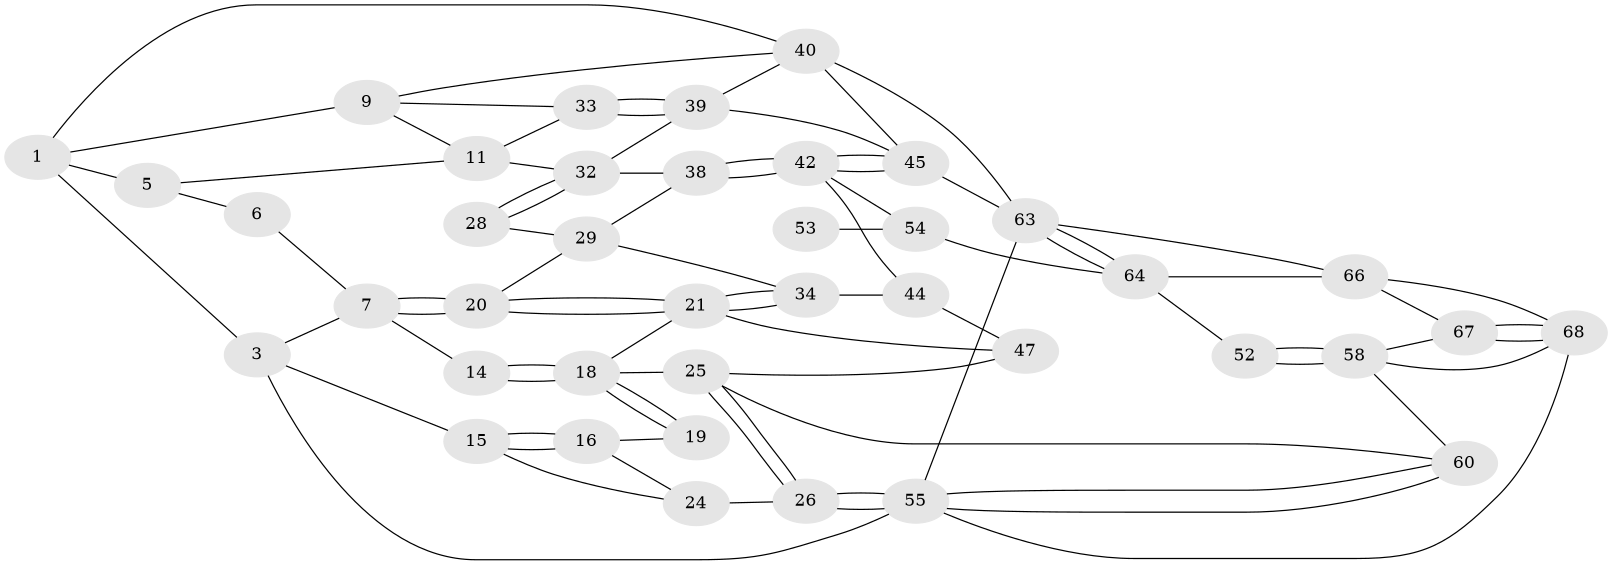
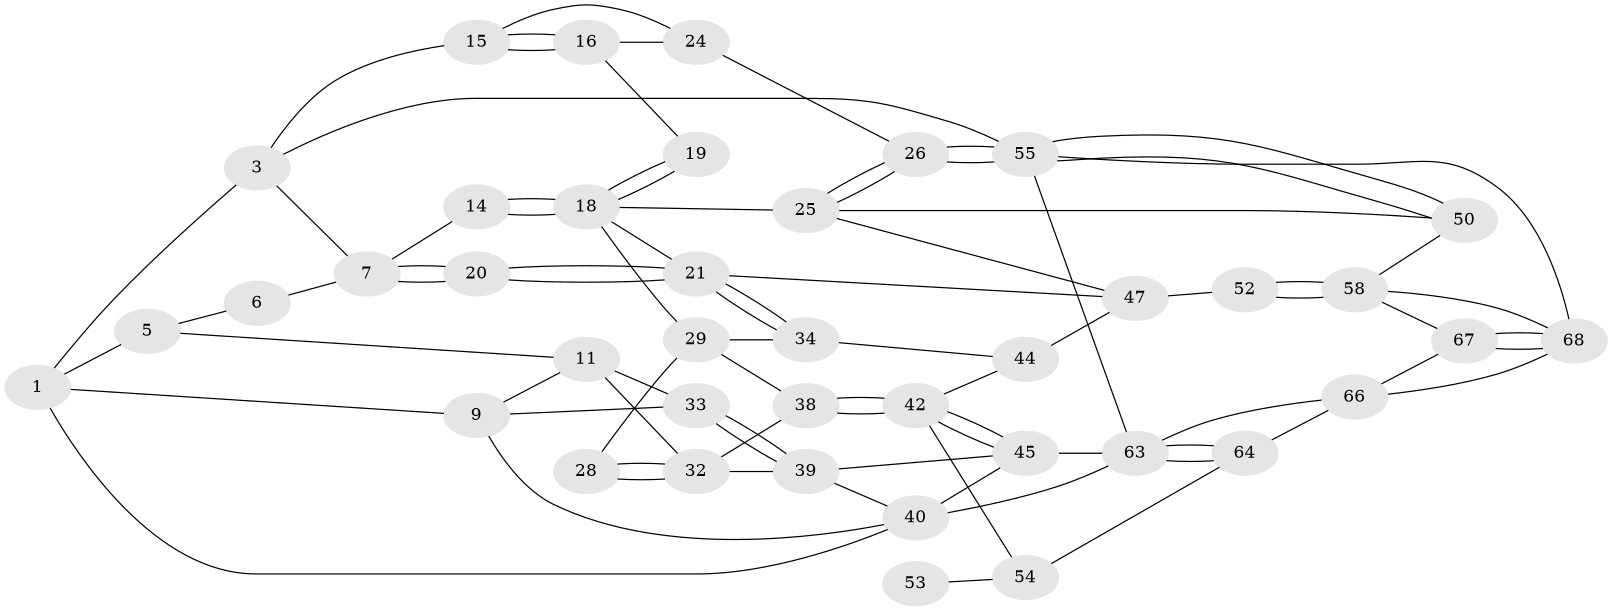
(532, 272) -> (649, 290)
(1190, 316) -> (1190, 294)
(1465, 463) -> (1465, 220)
